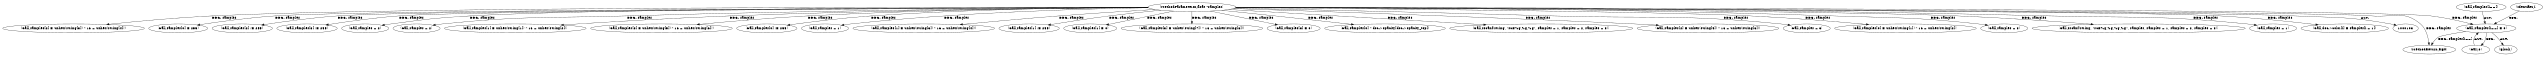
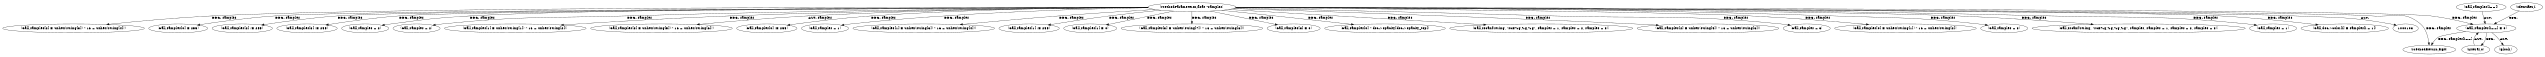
(820, 18) -> (820, 18)
(2476, 50) -> (2476, 50)
